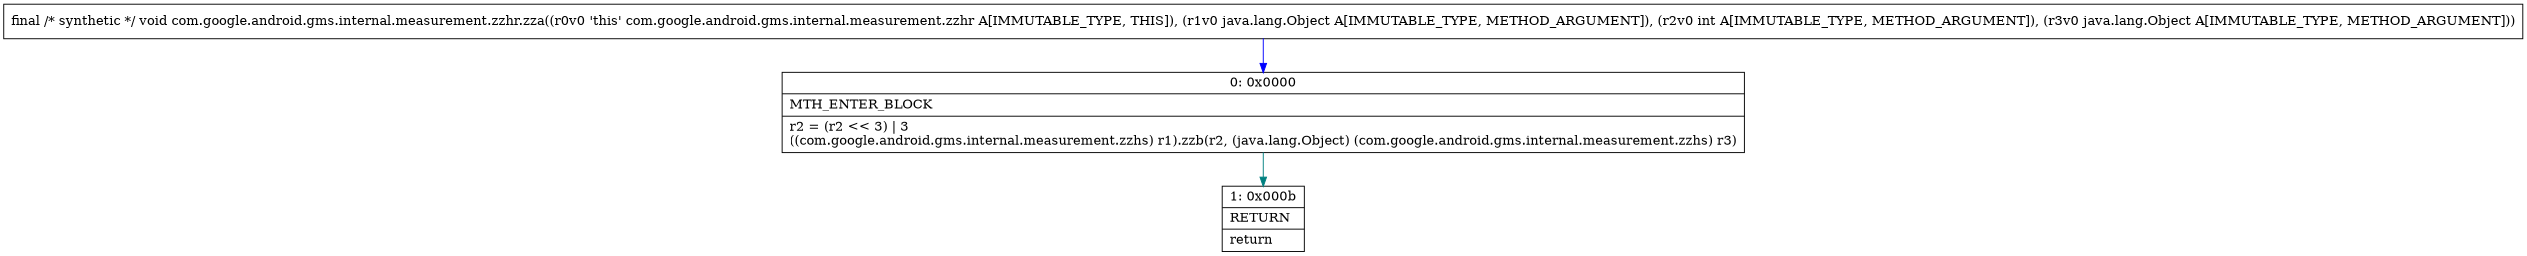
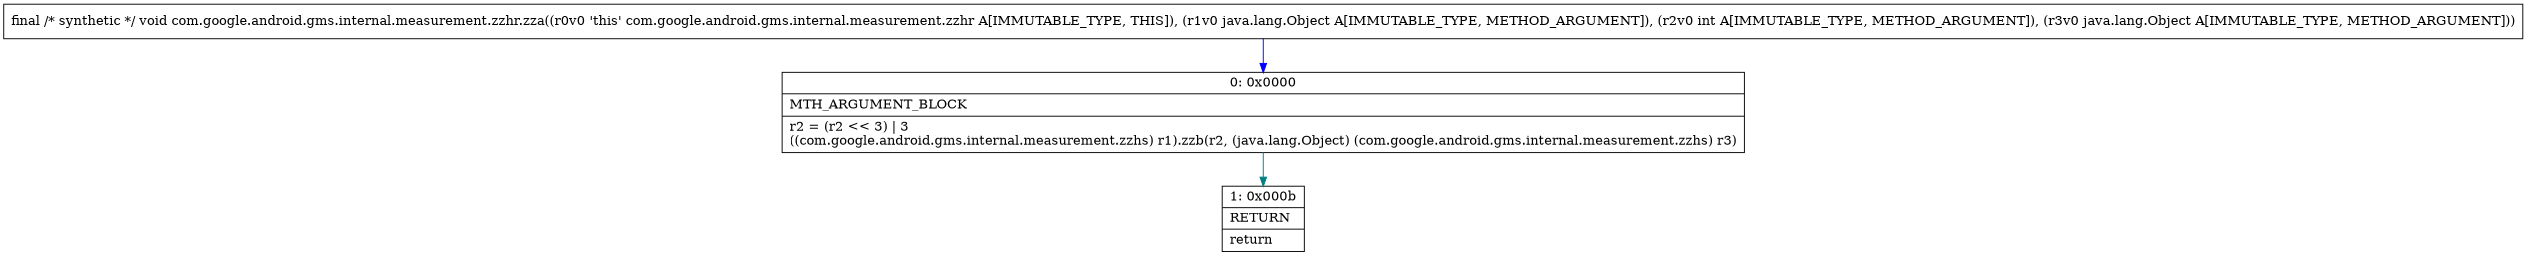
(861, 105) -> (878, 105)
